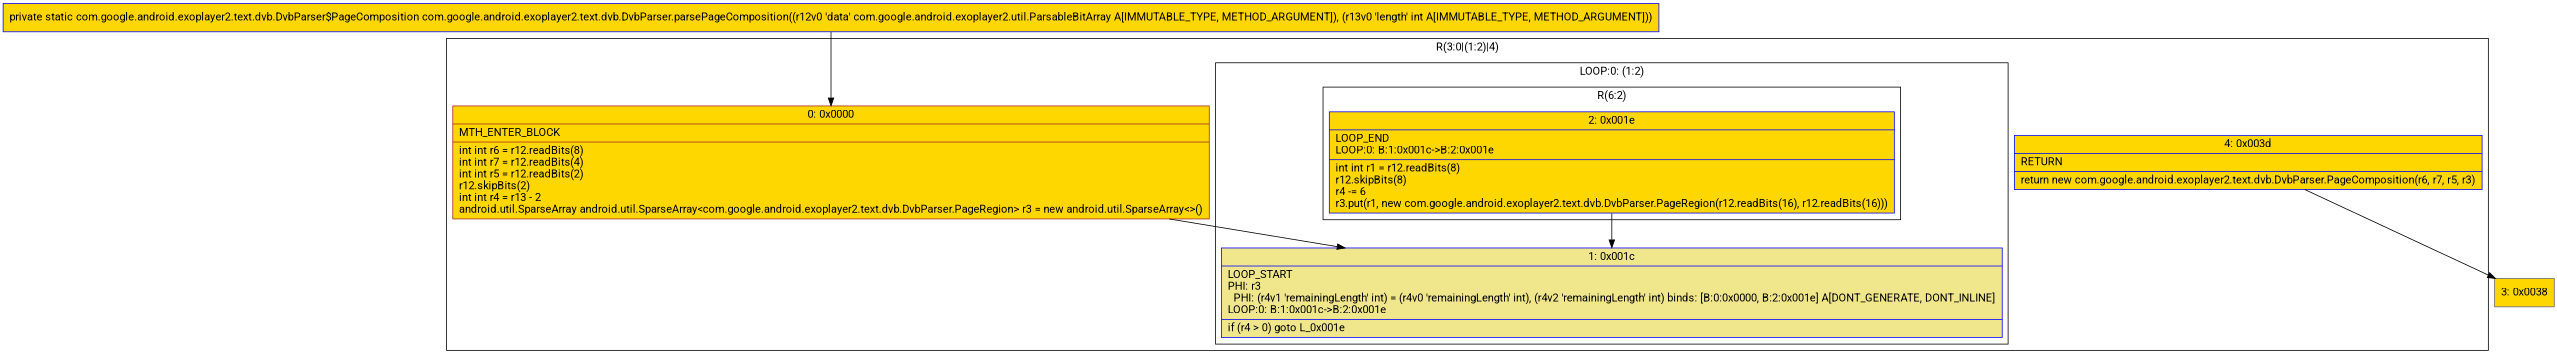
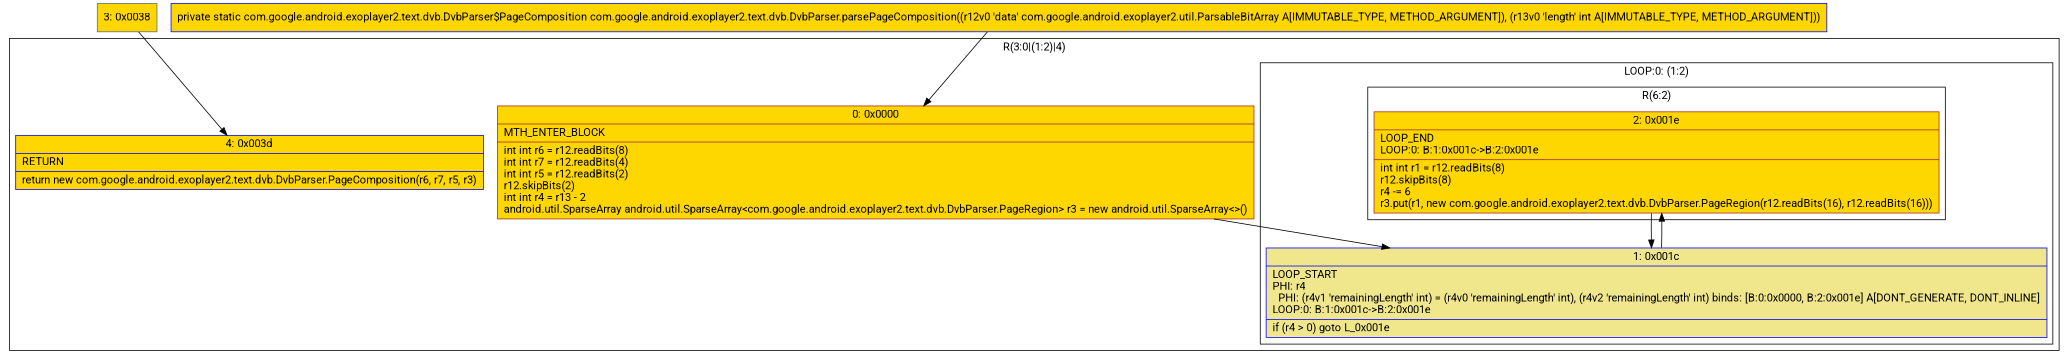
(1612, 162) -> (1657, 162)
(2397, 232) -> (180, 80)
none -> (1662, 235)
(1246, 286) -> (1290, 286)
